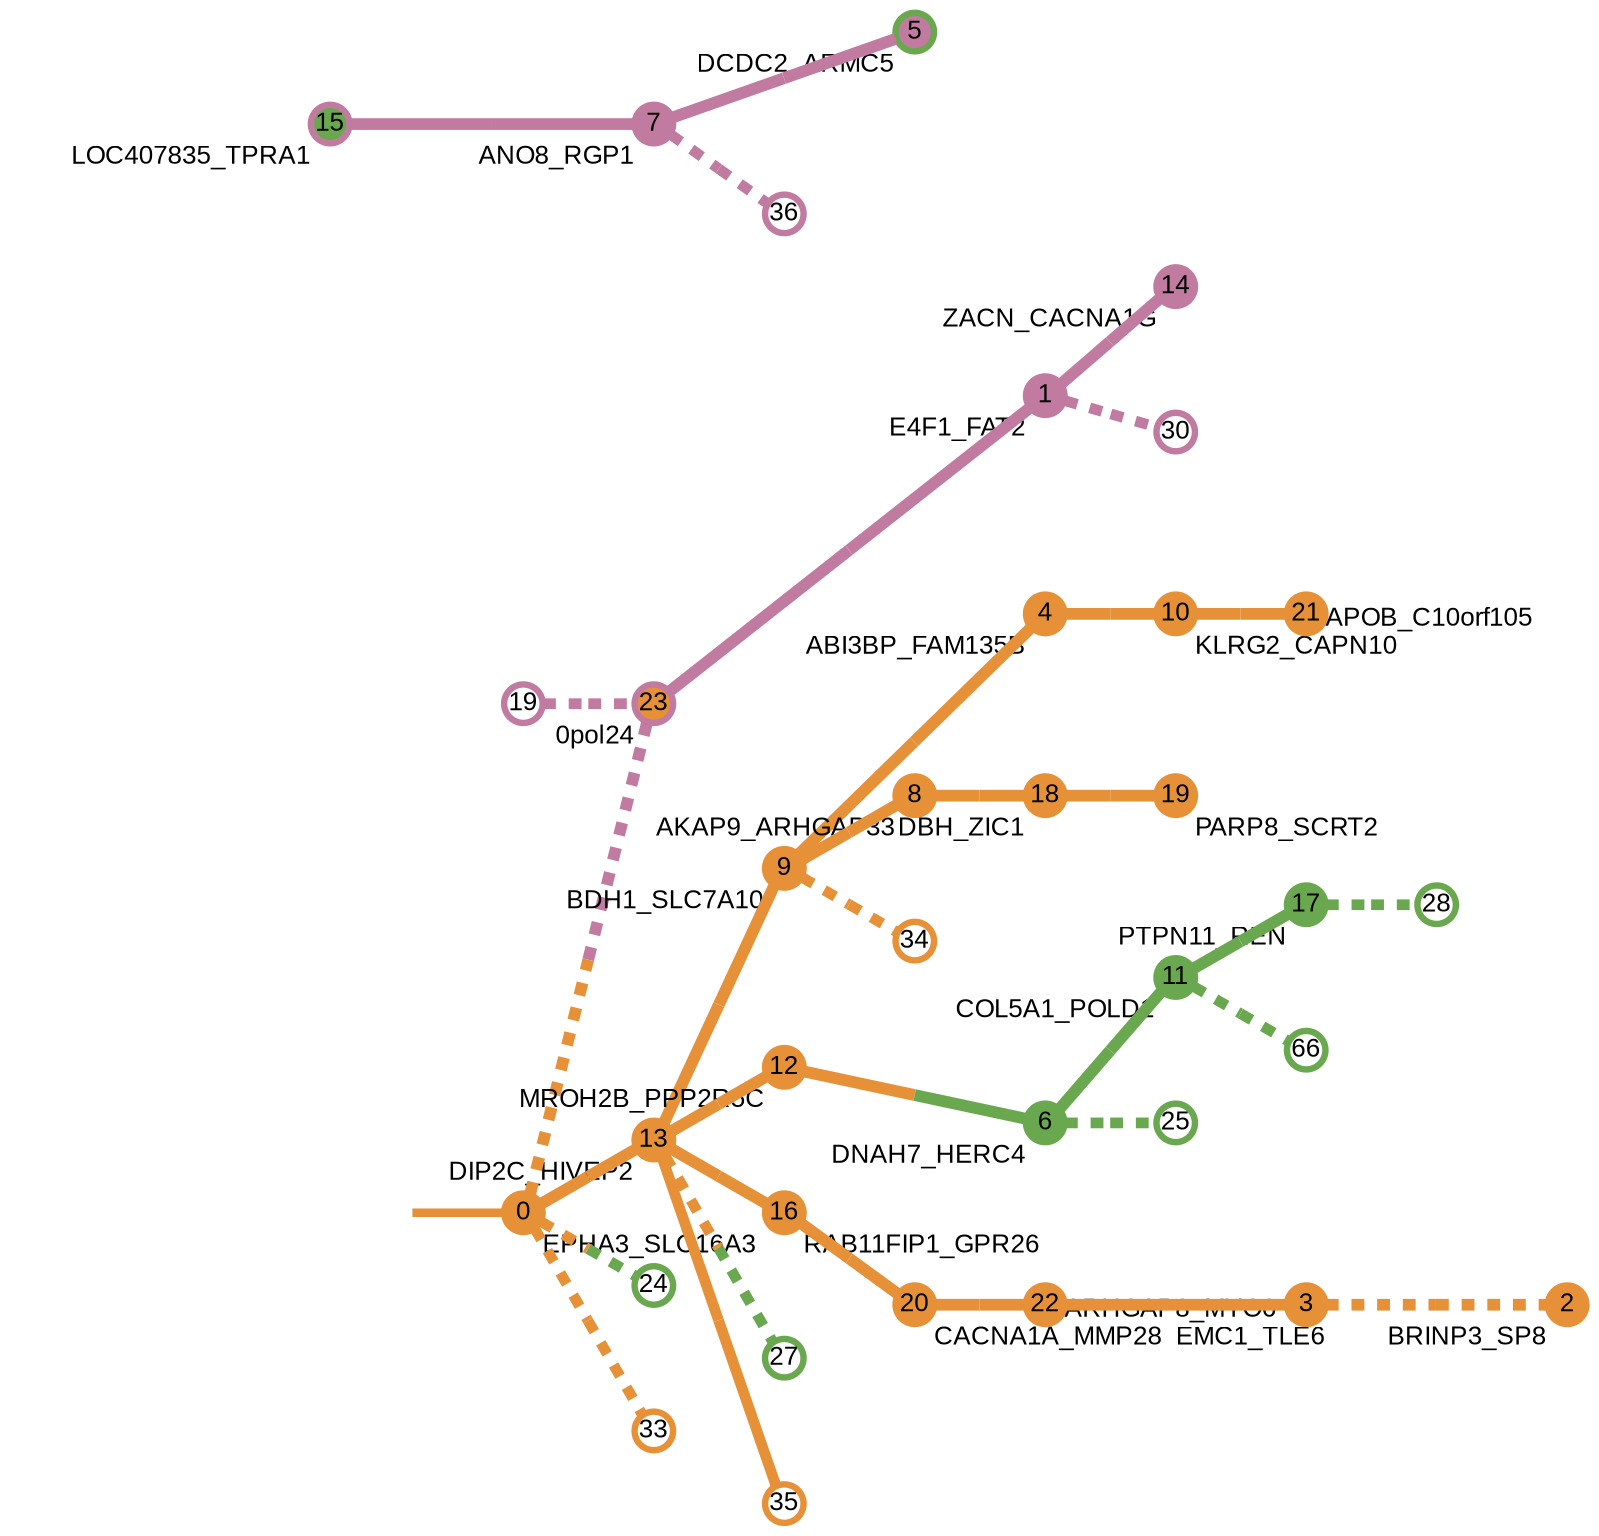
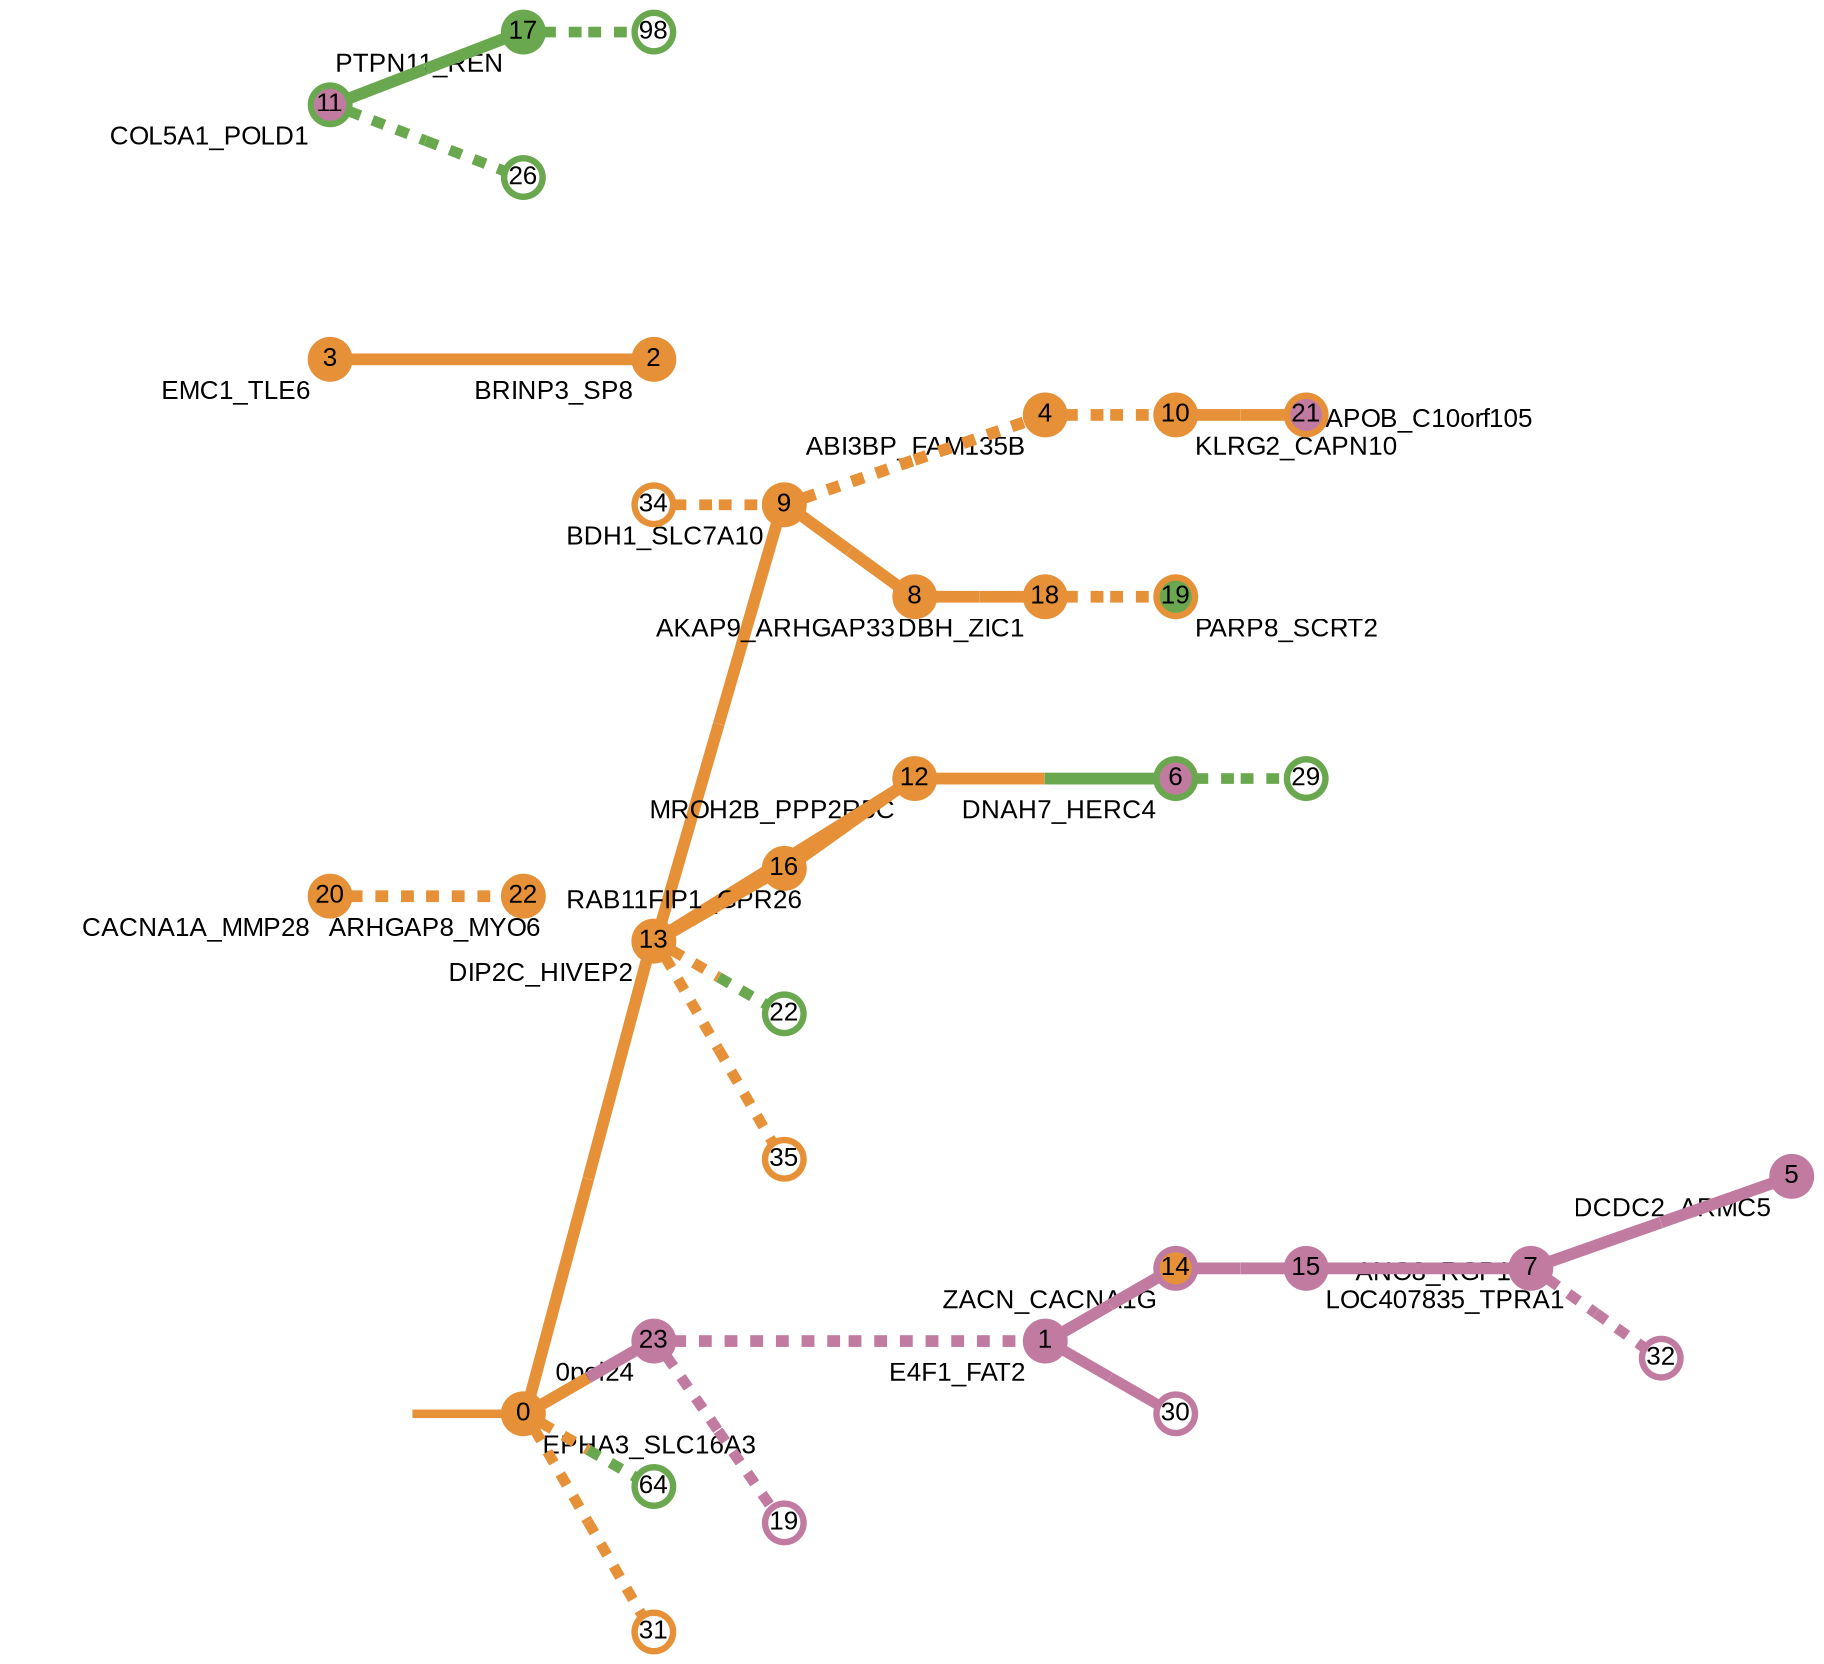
(915, 32) -> (1792, 1176)
(330, 124) -> (1306, 1268)
(784, 214) -> (1661, 1358)
(1176, 287) -> (1176, 1268)
(1111, 414) -> (1110, 1377)
(849, 550) -> (849, 1341)
(1110, 614) -> (1110, 415)
(1306, 614) -> (1306, 415)
(588, 704) -> (719, 1431)
(654, 704) -> (654, 1341)
(914, 741) -> (915, 460)
(1110, 796) -> (1110, 597)
(1176, 796) -> (1176, 597)
(849, 905) -> (719, 505)
(1437, 905) -> (654, 32)
(588, 959) -> (588, 1378)
(1176, 977) -> (330, 105)
(1110, 1050) -> none
(1306, 1050) -> (523, 178)
(1045, 1123) -> (1176, 779)
(1176, 1123) -> (1306, 779)
(849, 1259) -> (849, 824)
none -> (1241, 1268)
(654, 1285) -> (654, 1487)
(980, 1305) -> (426, 896)
(1175, 1305) -> none
(1436, 1305) -> (491, 359)
(719, 1321) -> (719, 1050)
(784, 1358) -> (784, 1014)
(654, 1431) -> (654, 1632)
